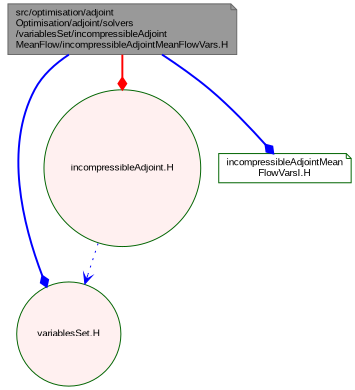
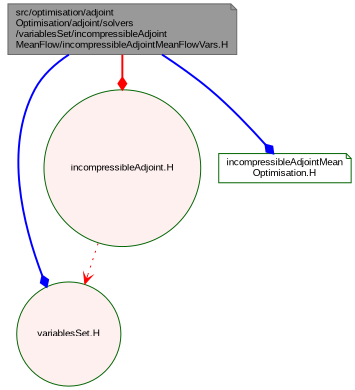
(285, 168) -> (285, 168)
(93, 259) -> (93, 259)
